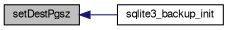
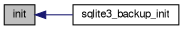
(42, 15) -> (20, 15)
